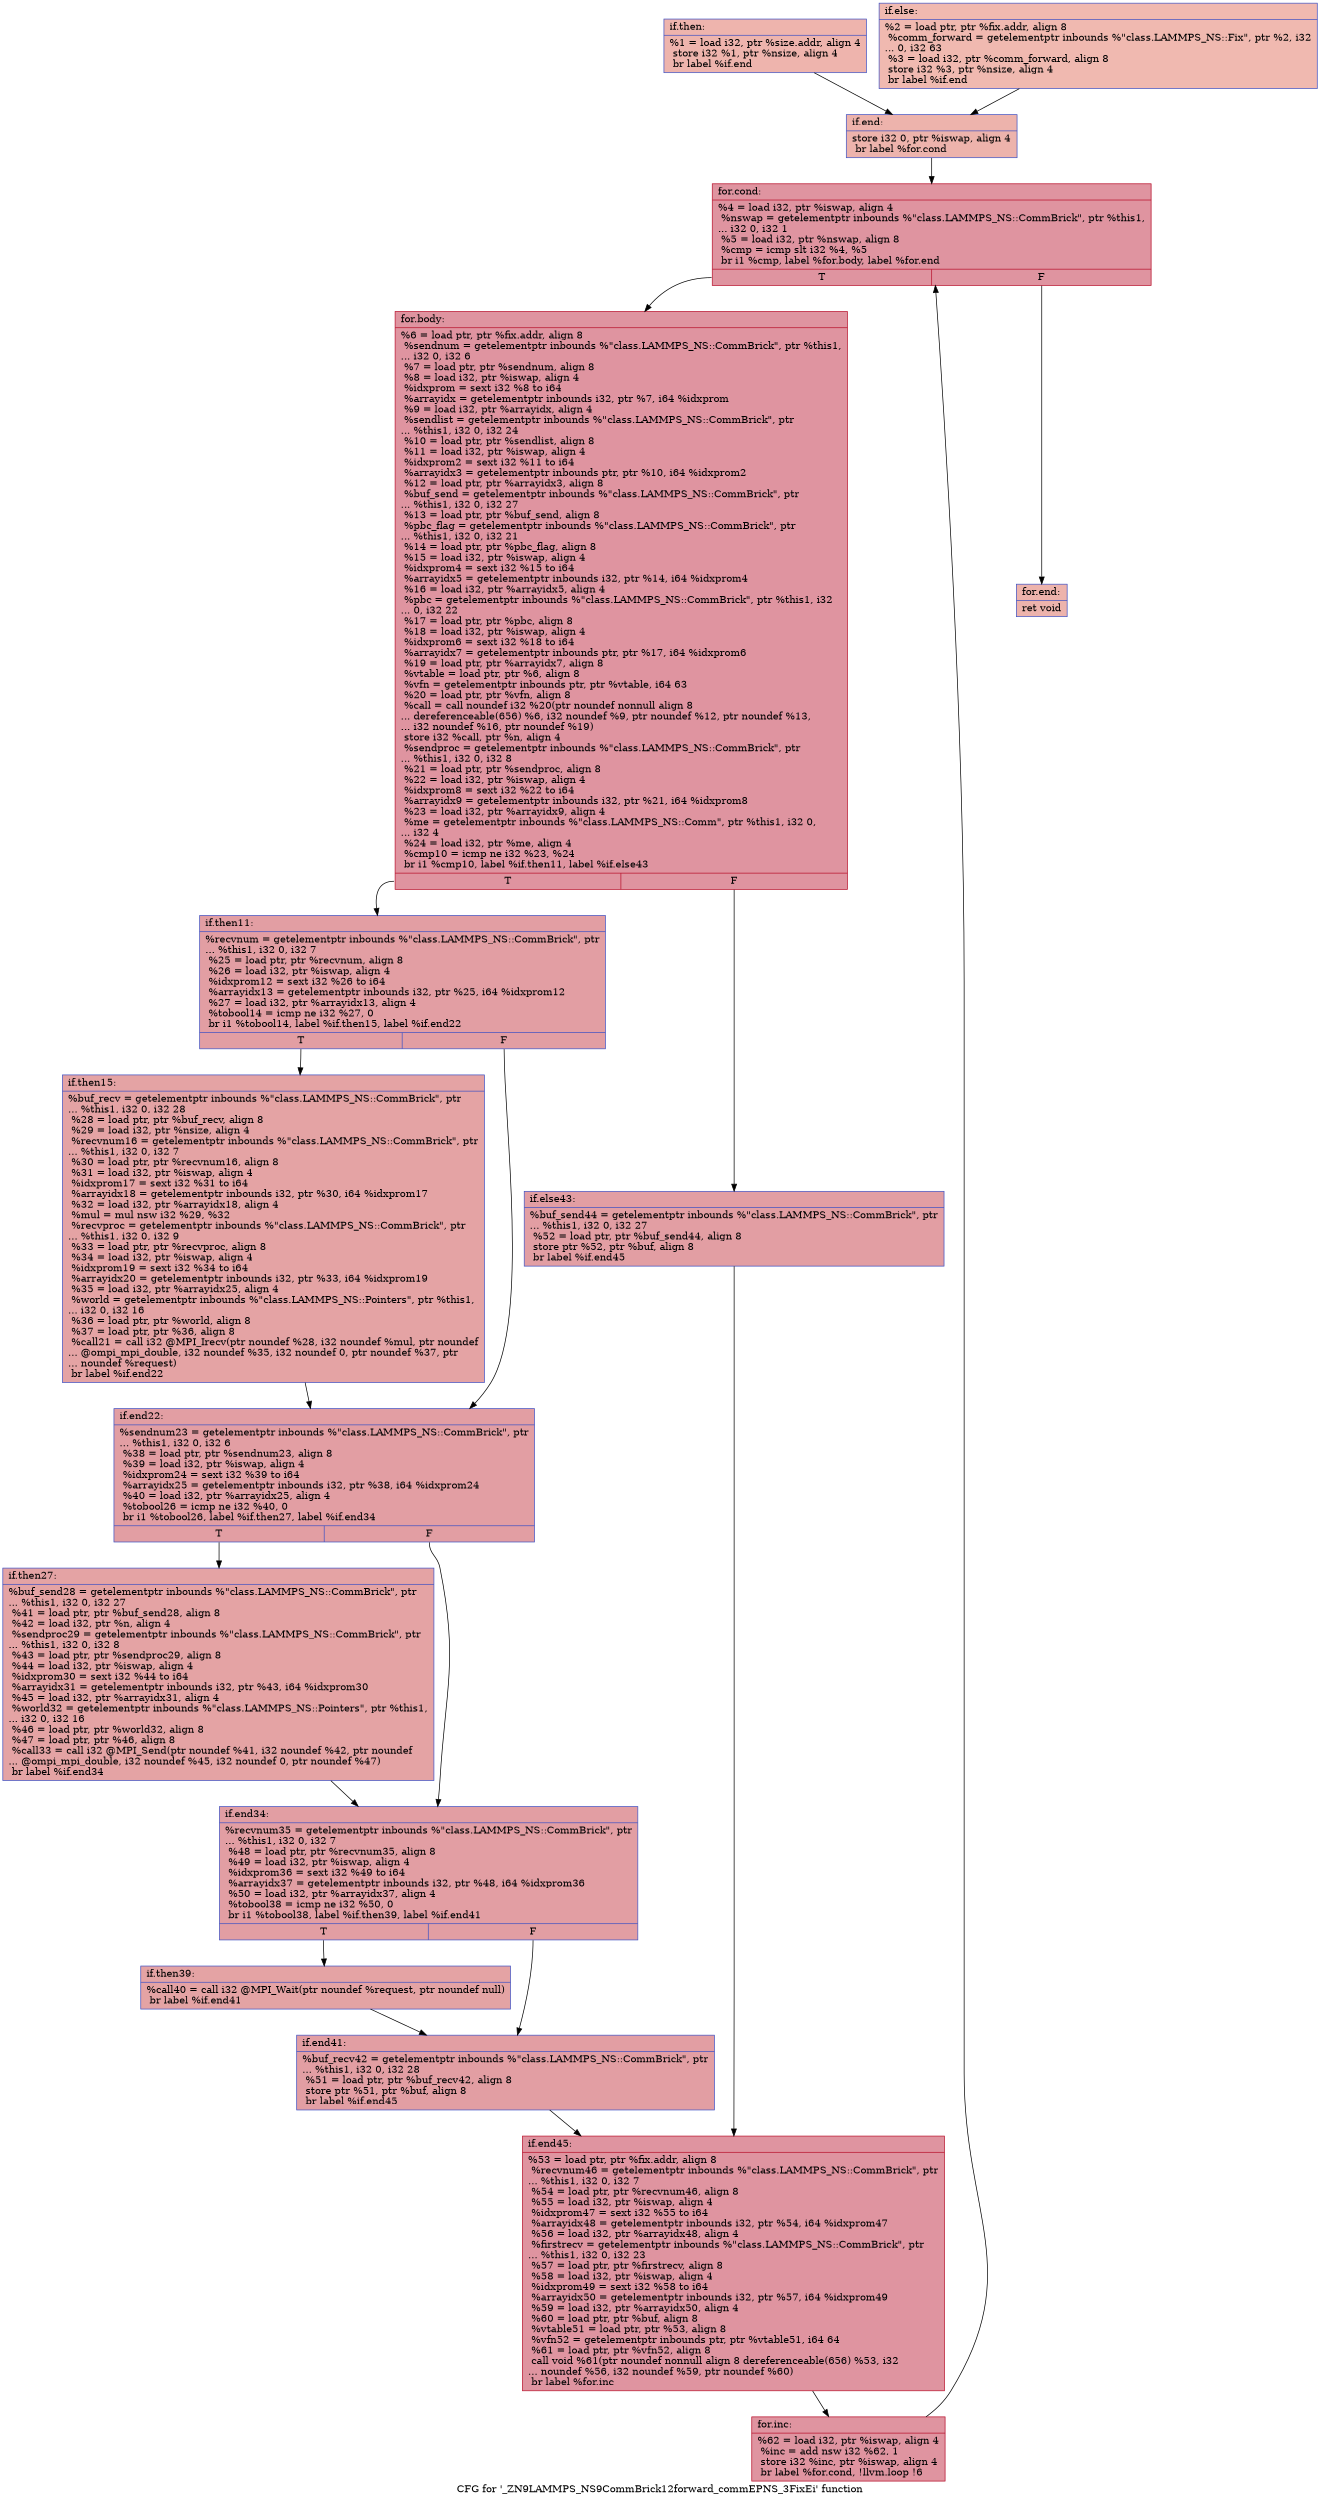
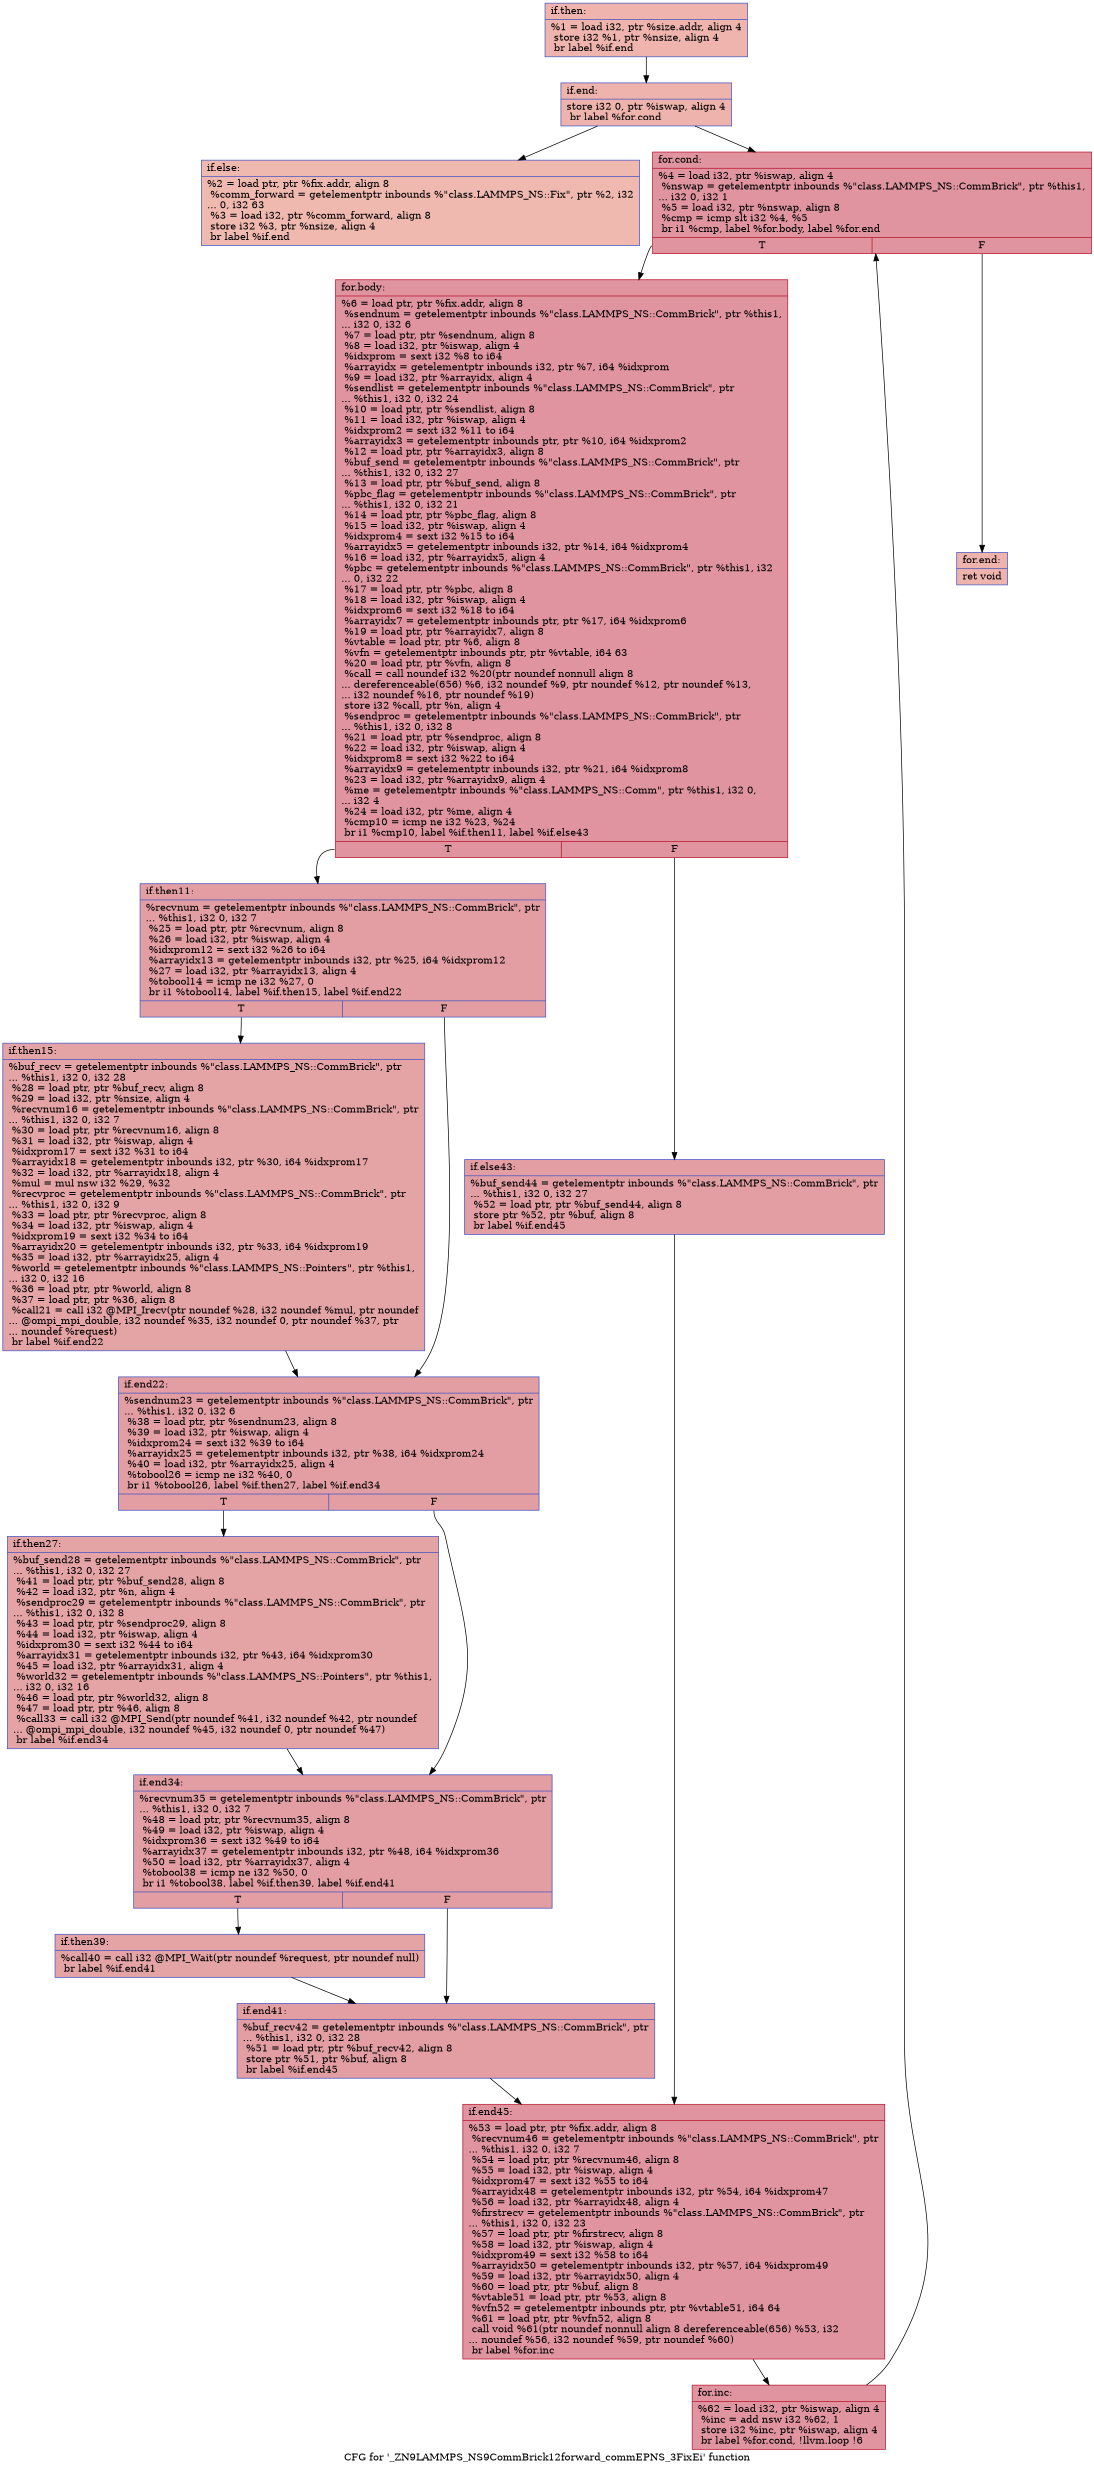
(998, 100) -> (561, 142)
